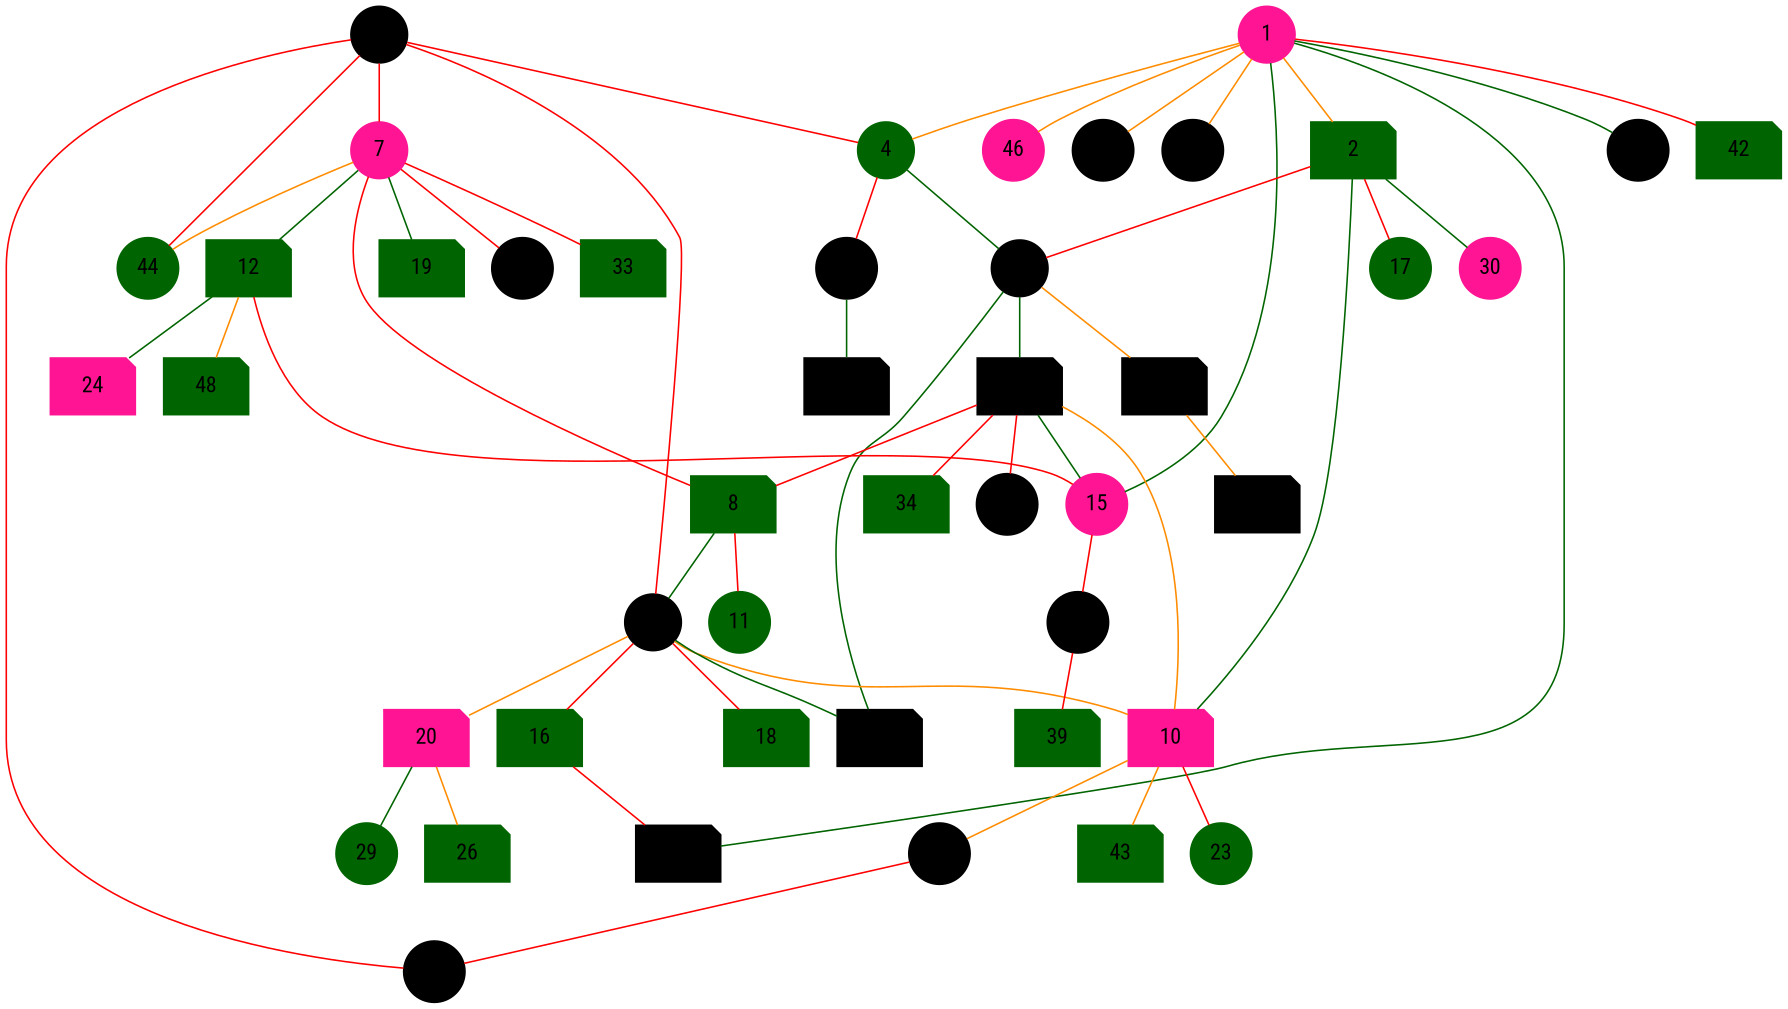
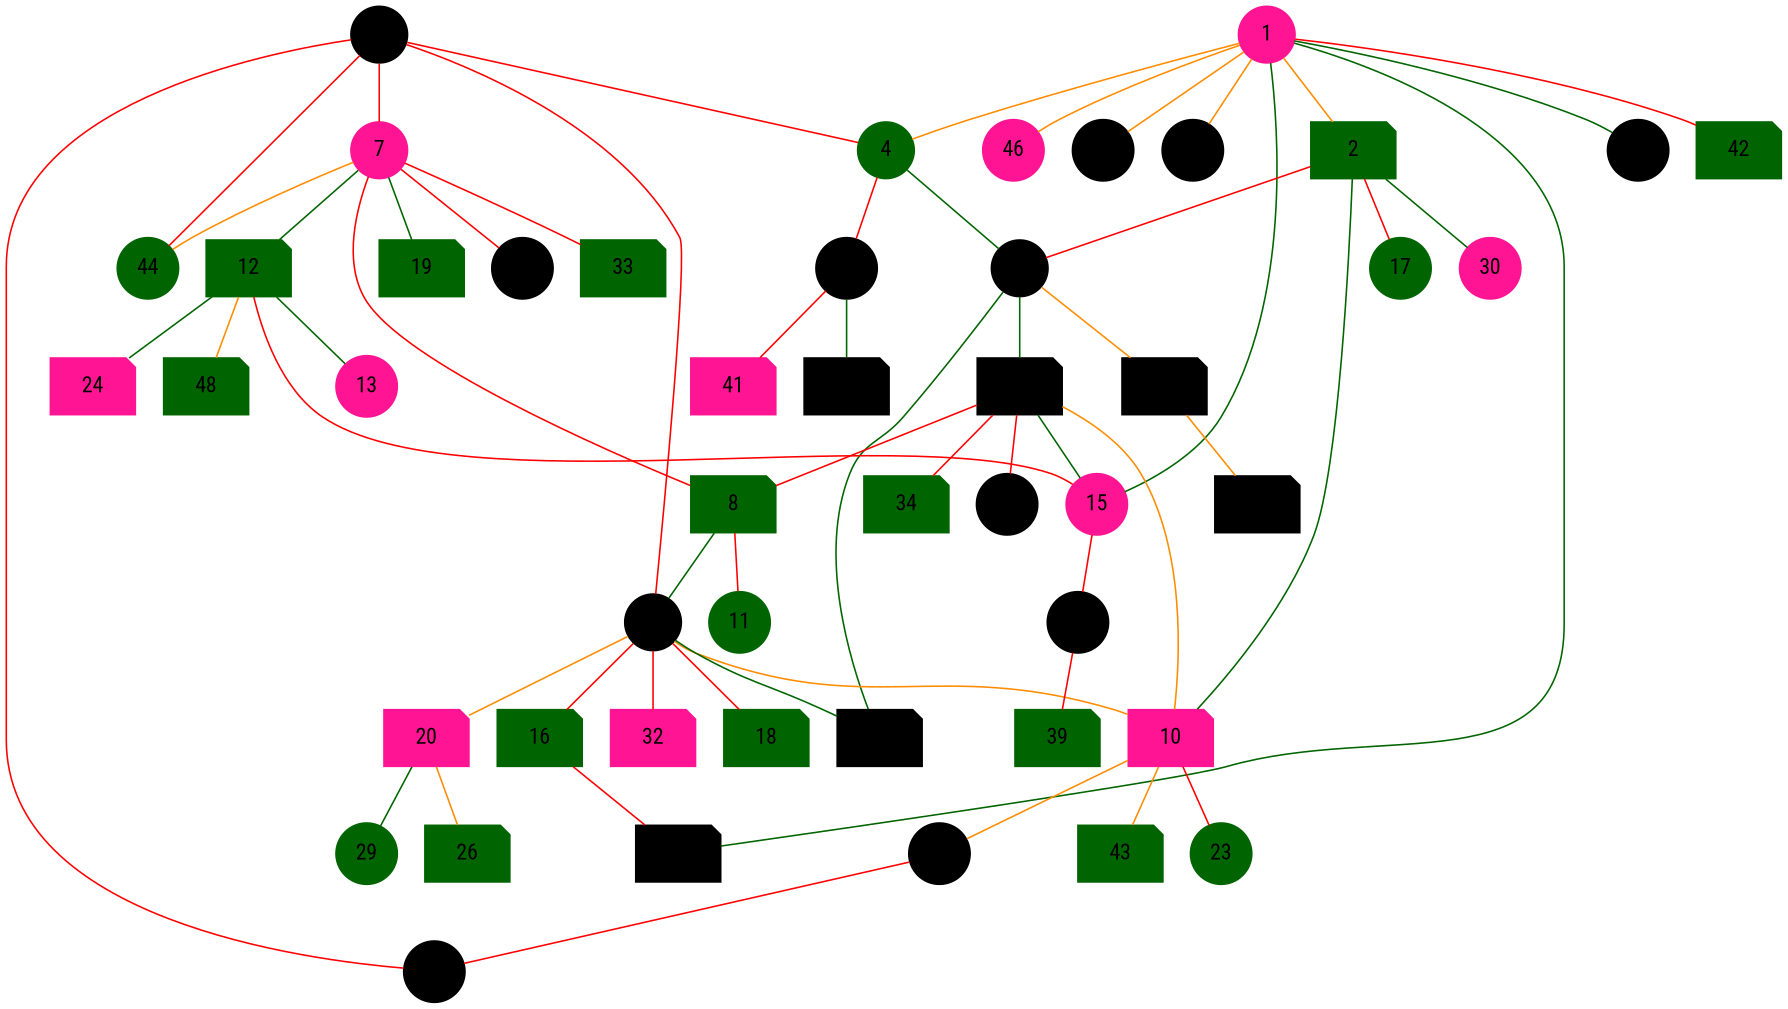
none -> (367, 386)
none -> (733, 386)
none -> (653, 738)
